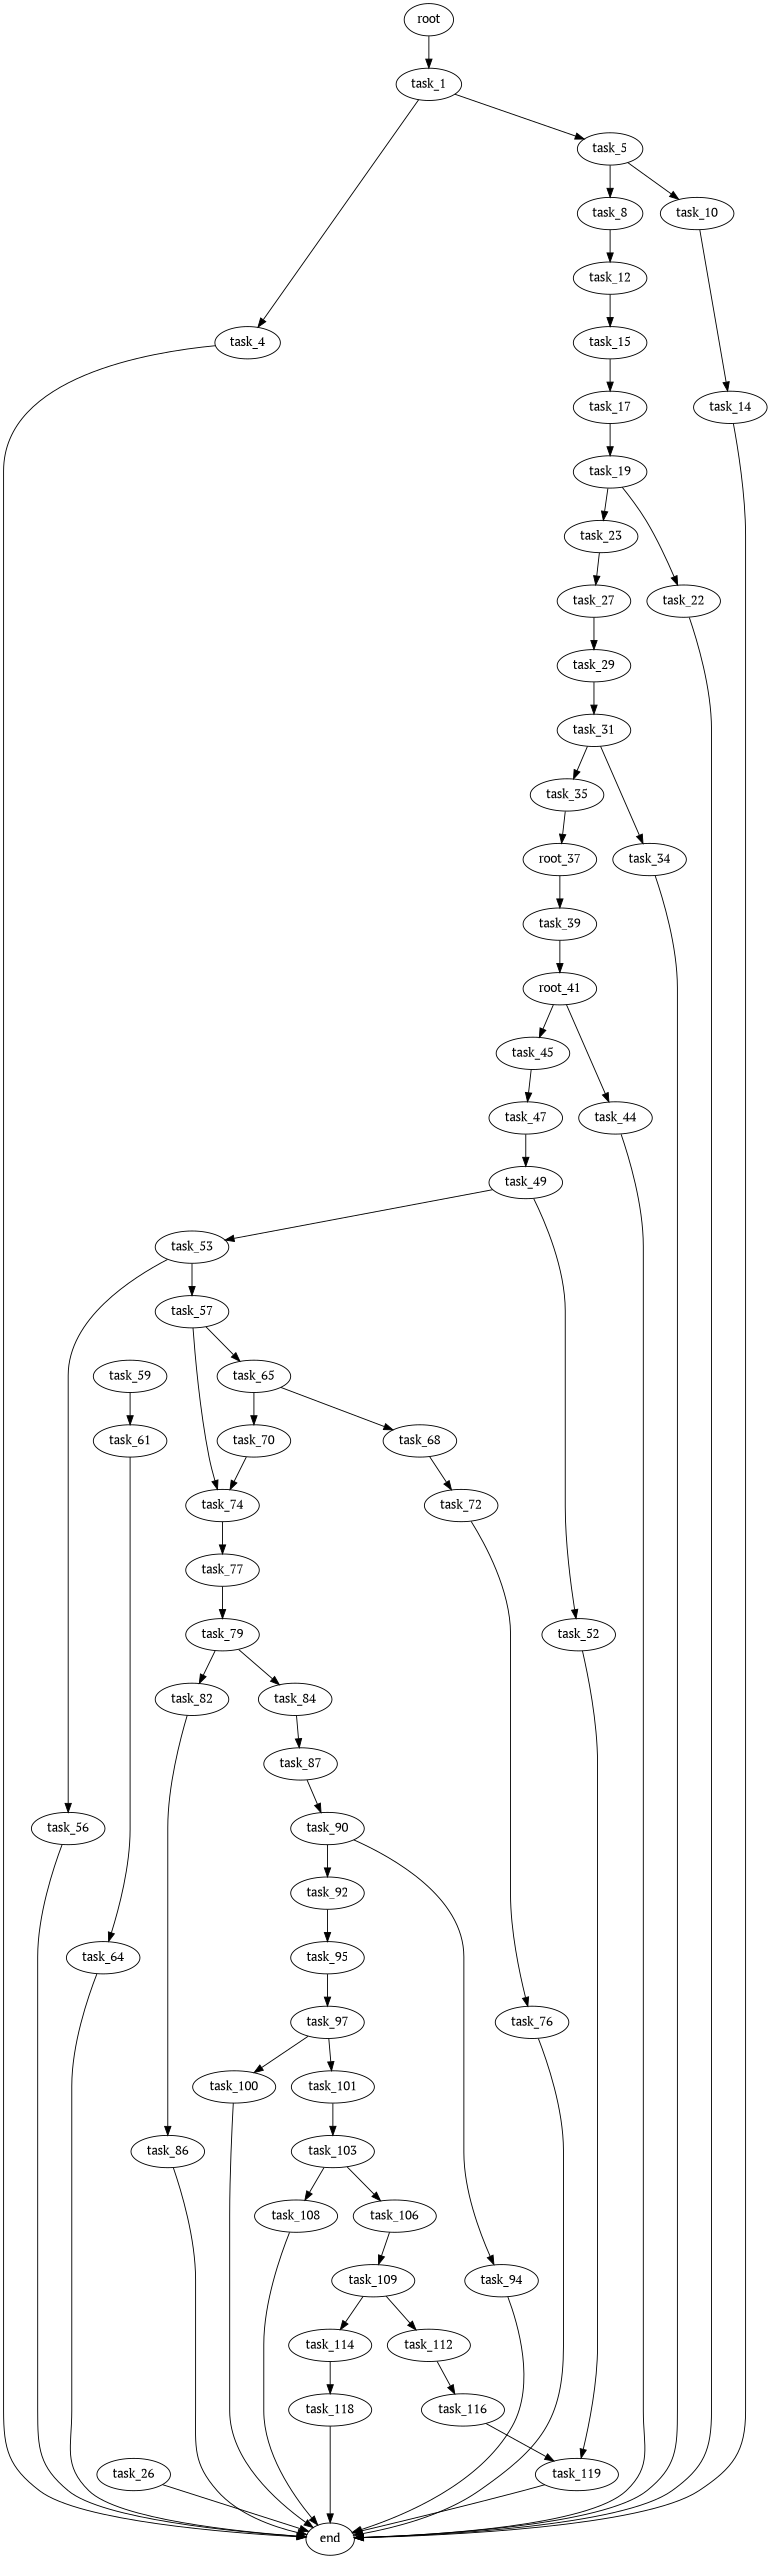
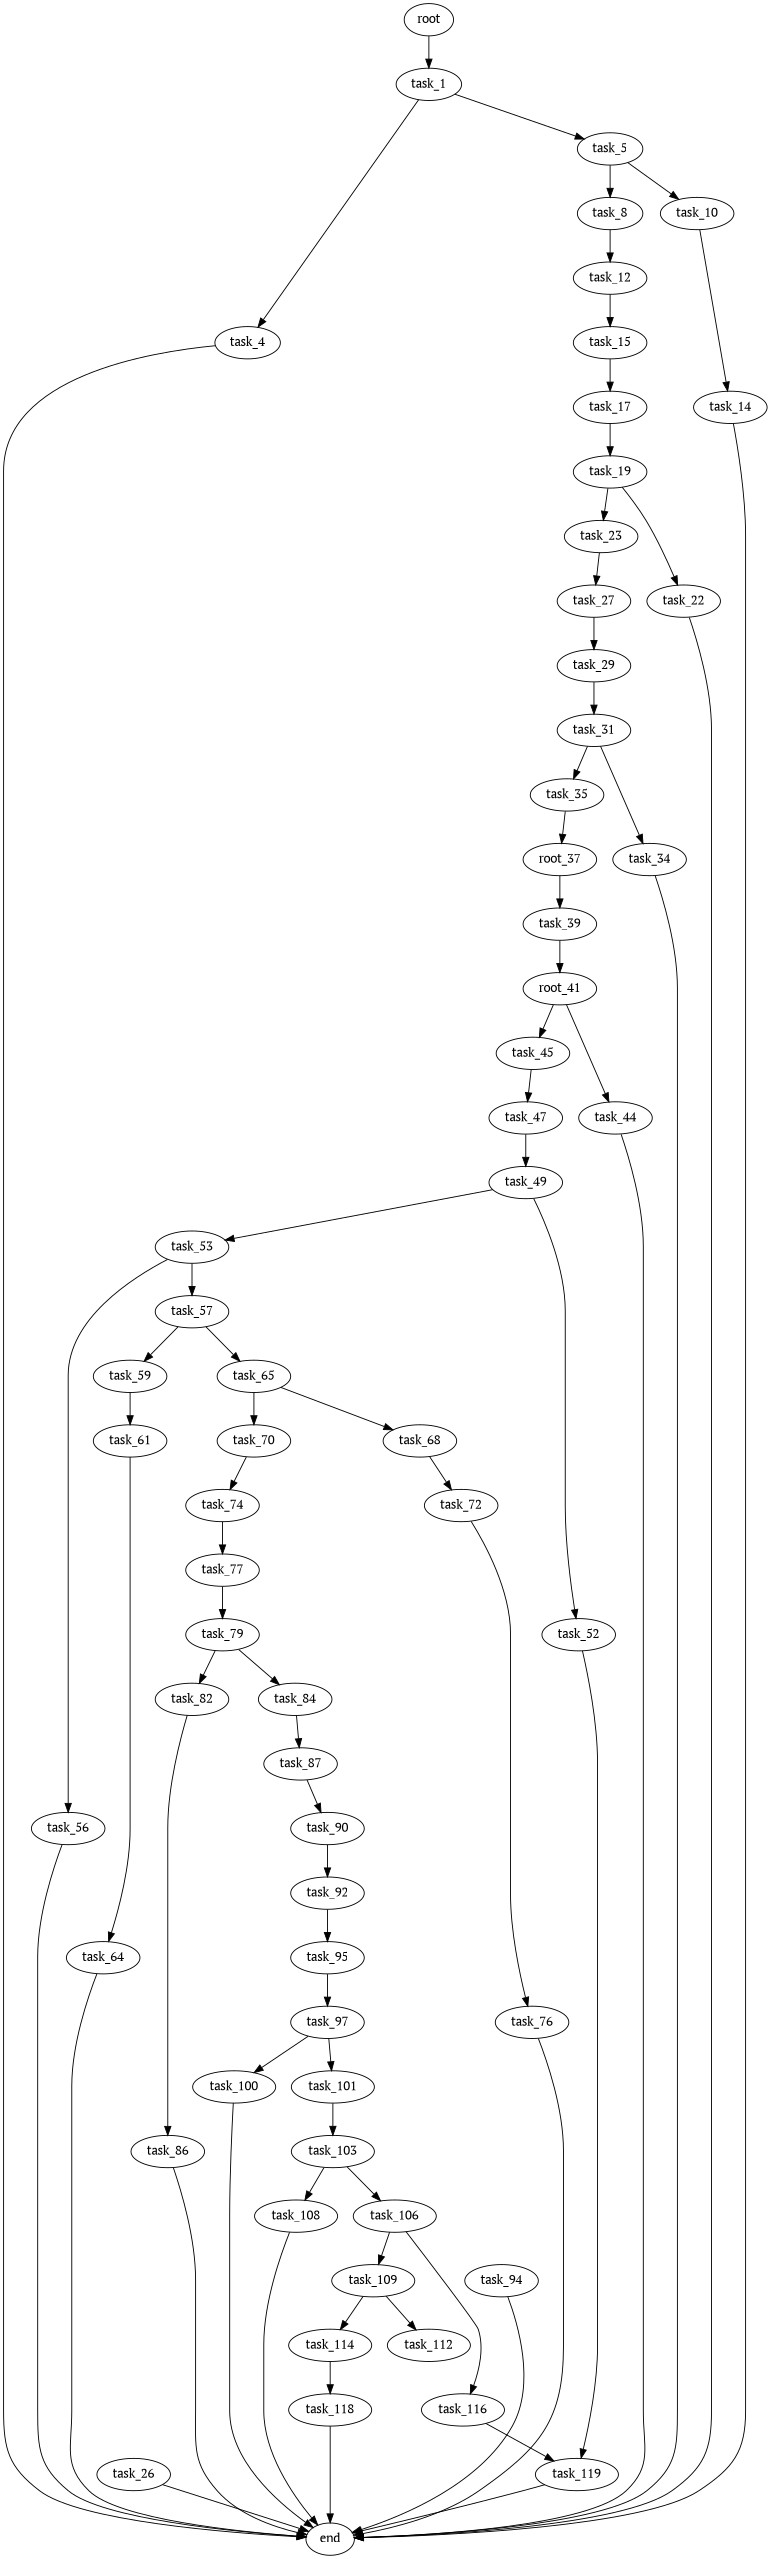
(201, 1405) -> (164, 1341)
(464, 2024) -> none
(444, 2374) -> (460, 2303)
